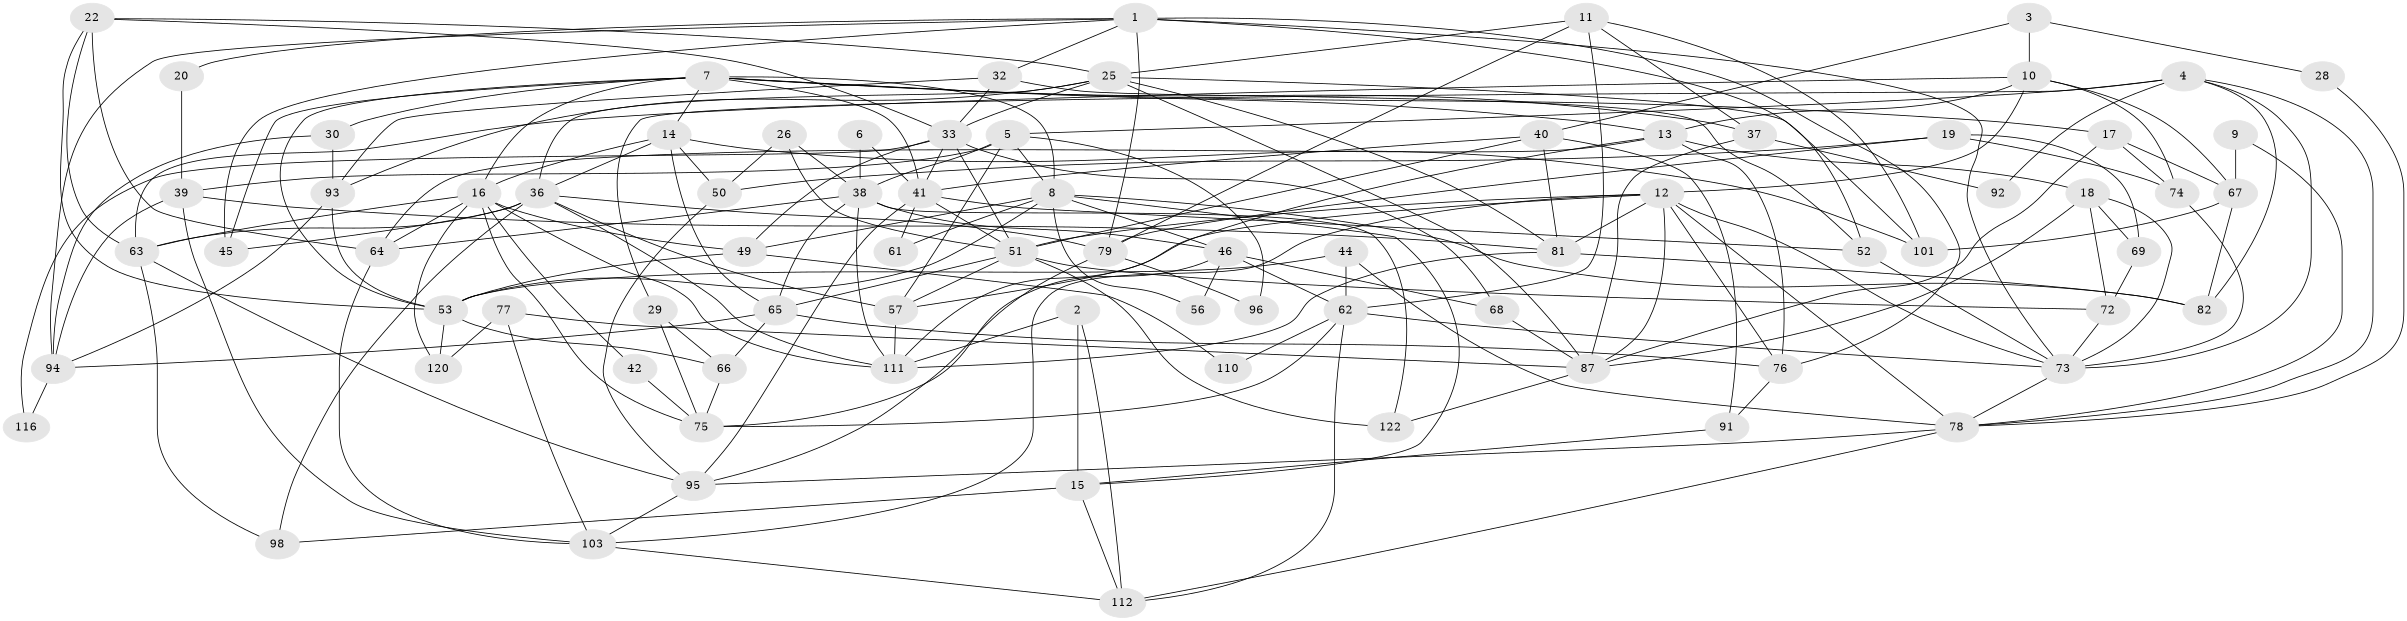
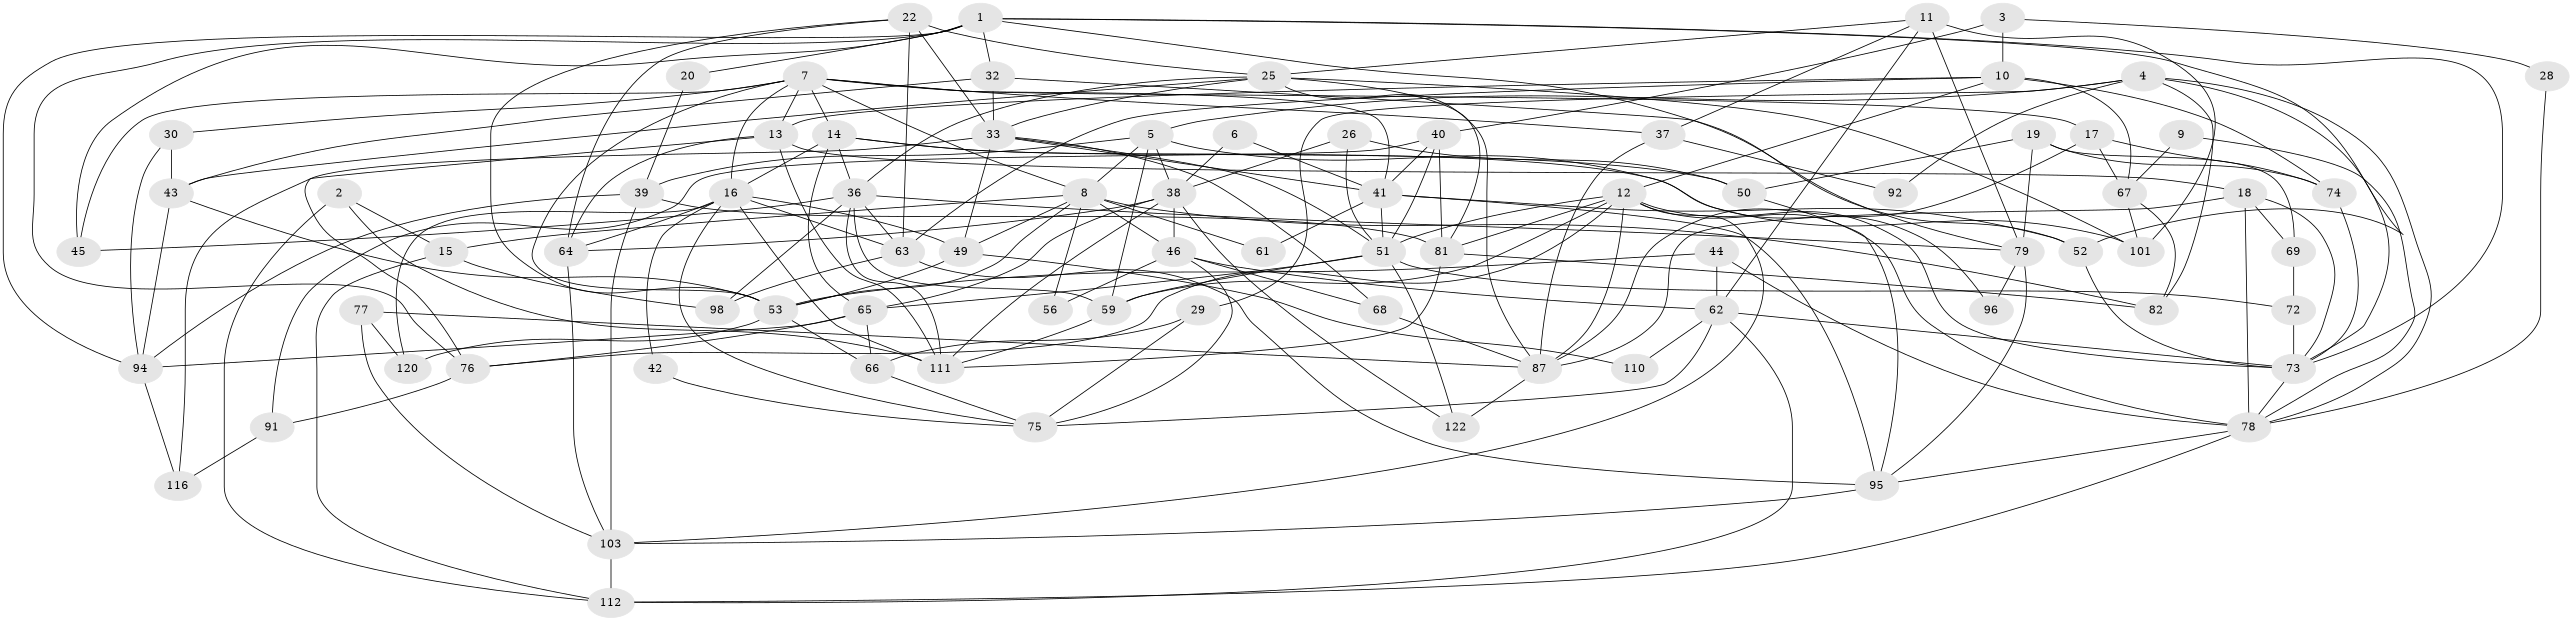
(333, 193) -> (171, 193)
(2098, 252) -> (2247, 310)
(896, 310) -> (1109, 310)
(1509, 447) -> (230, 454)
